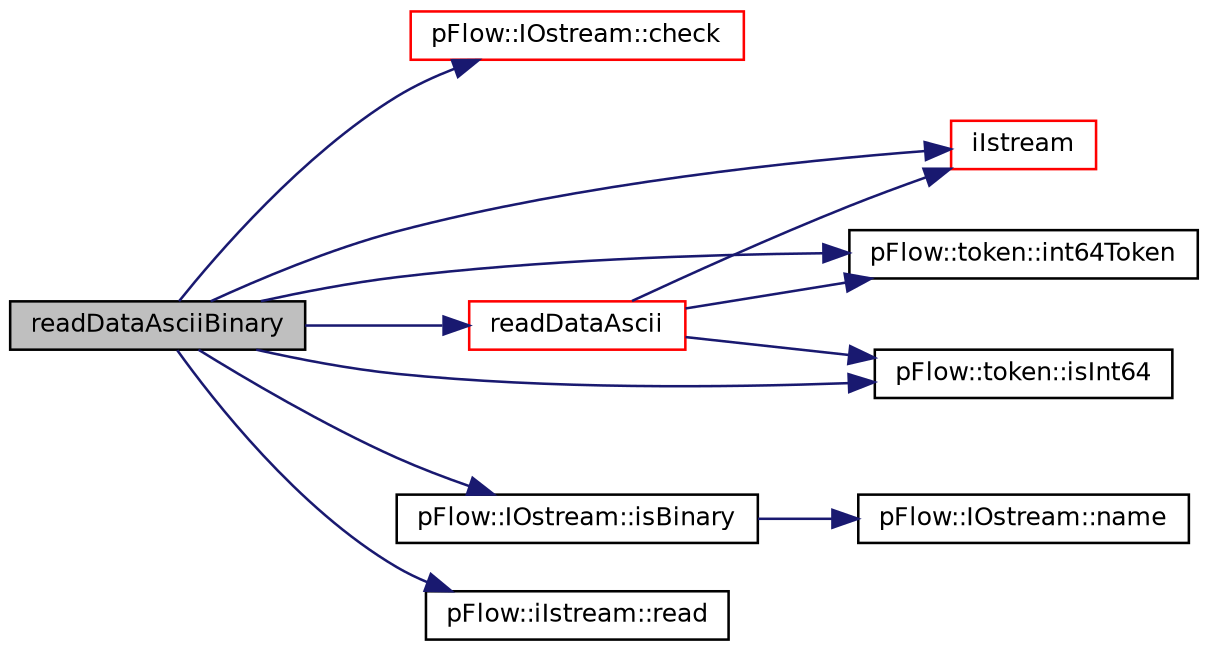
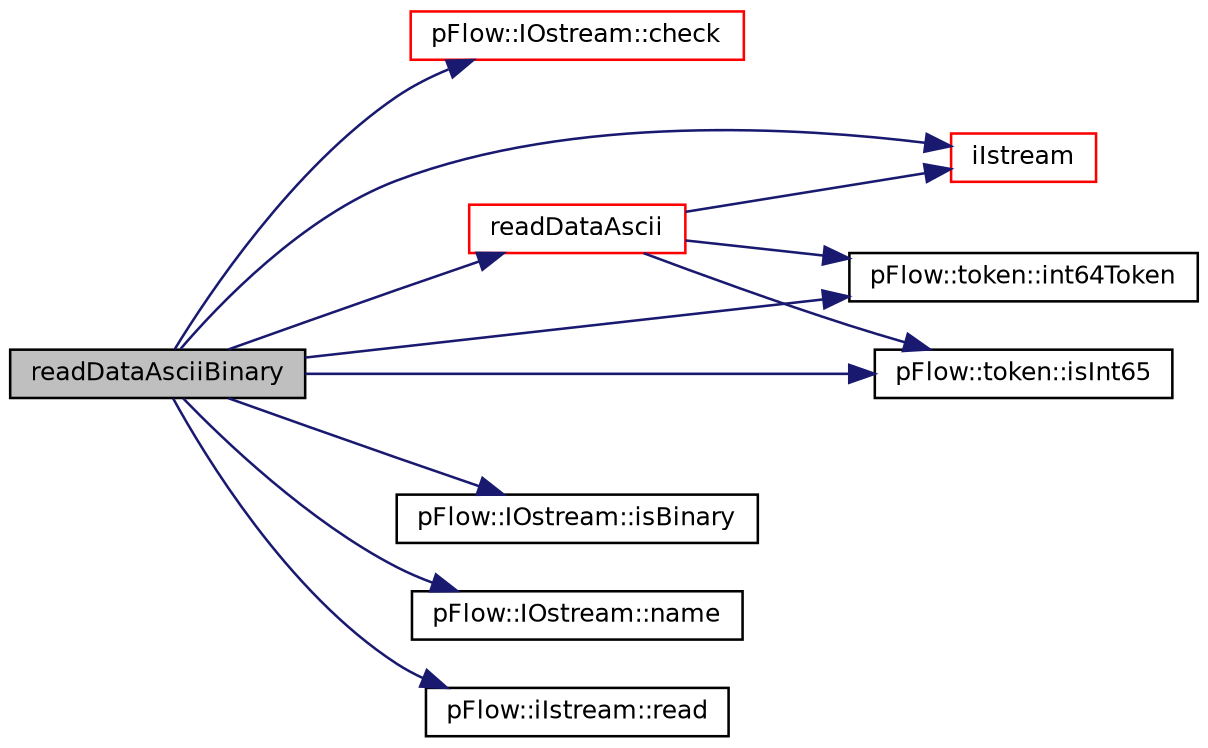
(1024, 374) -> (1024, 374)
(795, 519) -> (299, 503)
